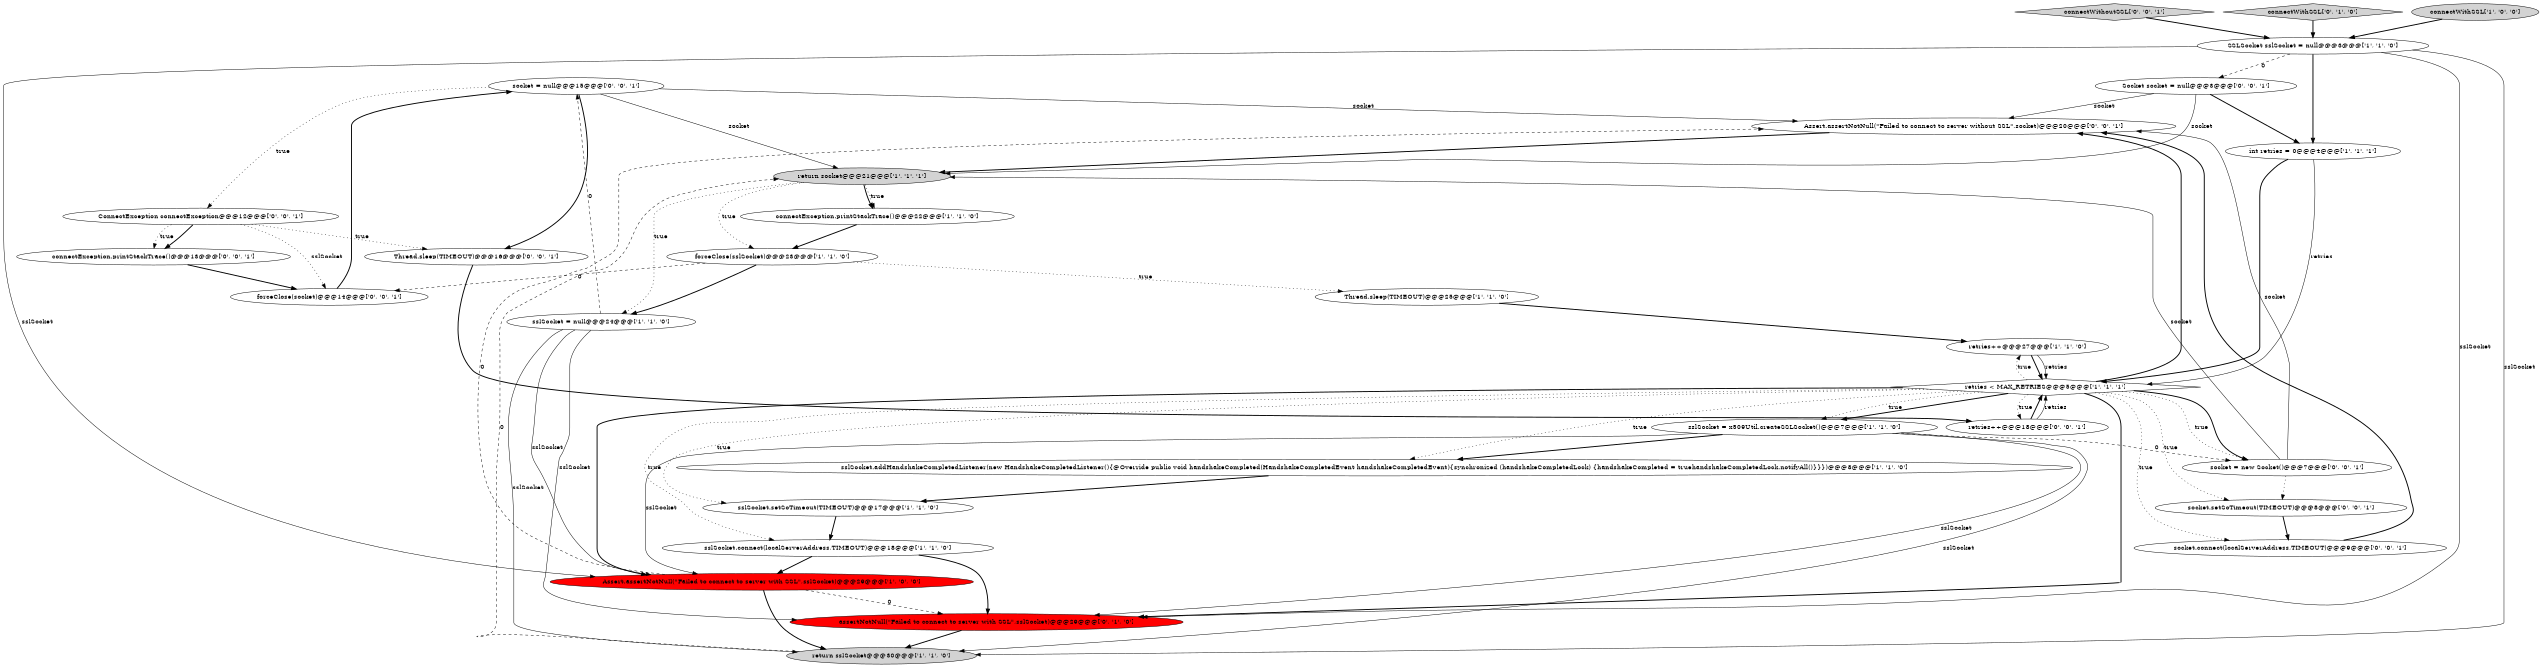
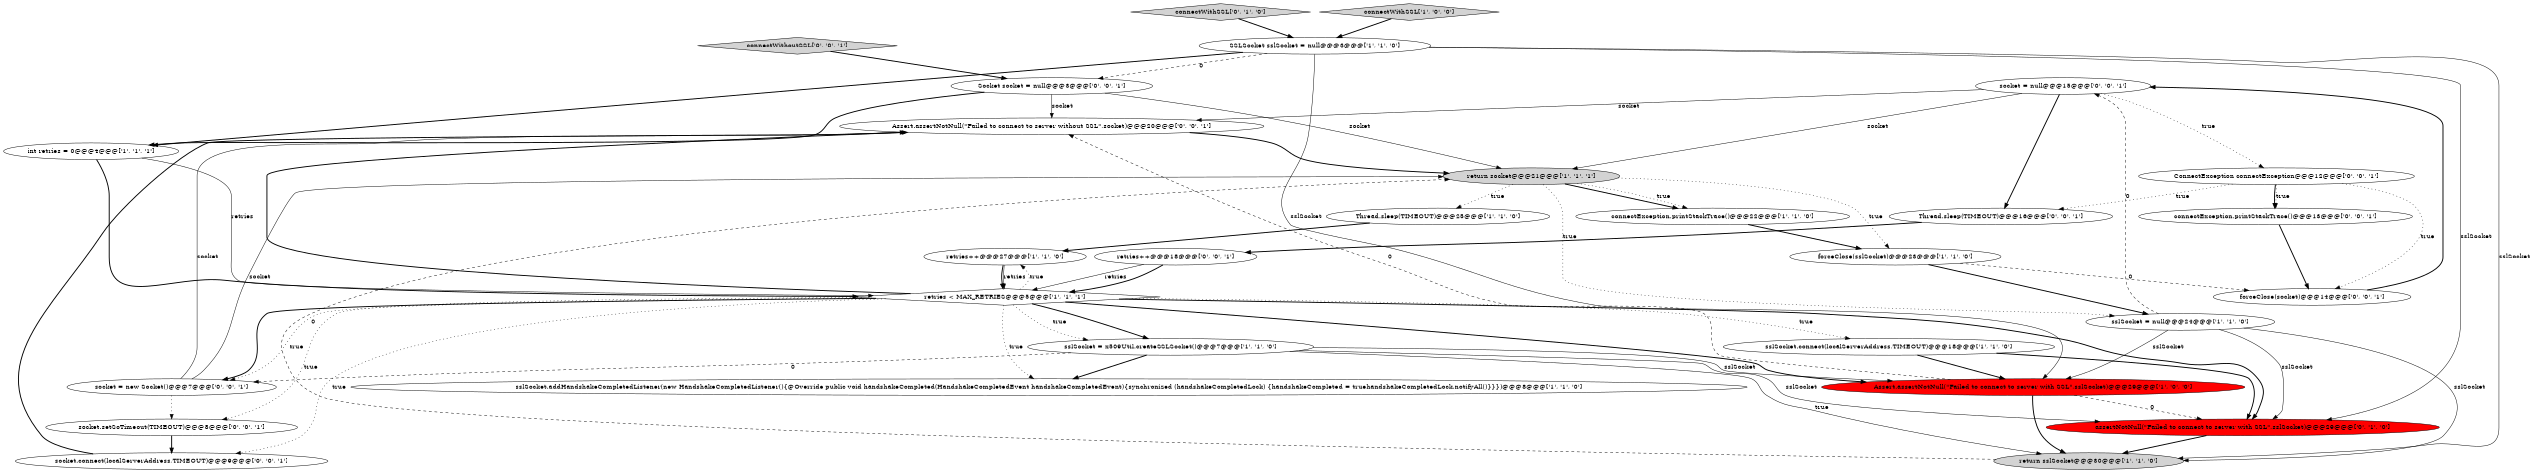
(2475, 12) -> (1409, 12)
(2205, 27) -> (916, 65)
(327, 257) -> (2428, 237)
(1096, 277) -> (1487, 195)
(2019, 403) -> none
(838, 508) -> none
(1959, 548) -> (1822, 407)
